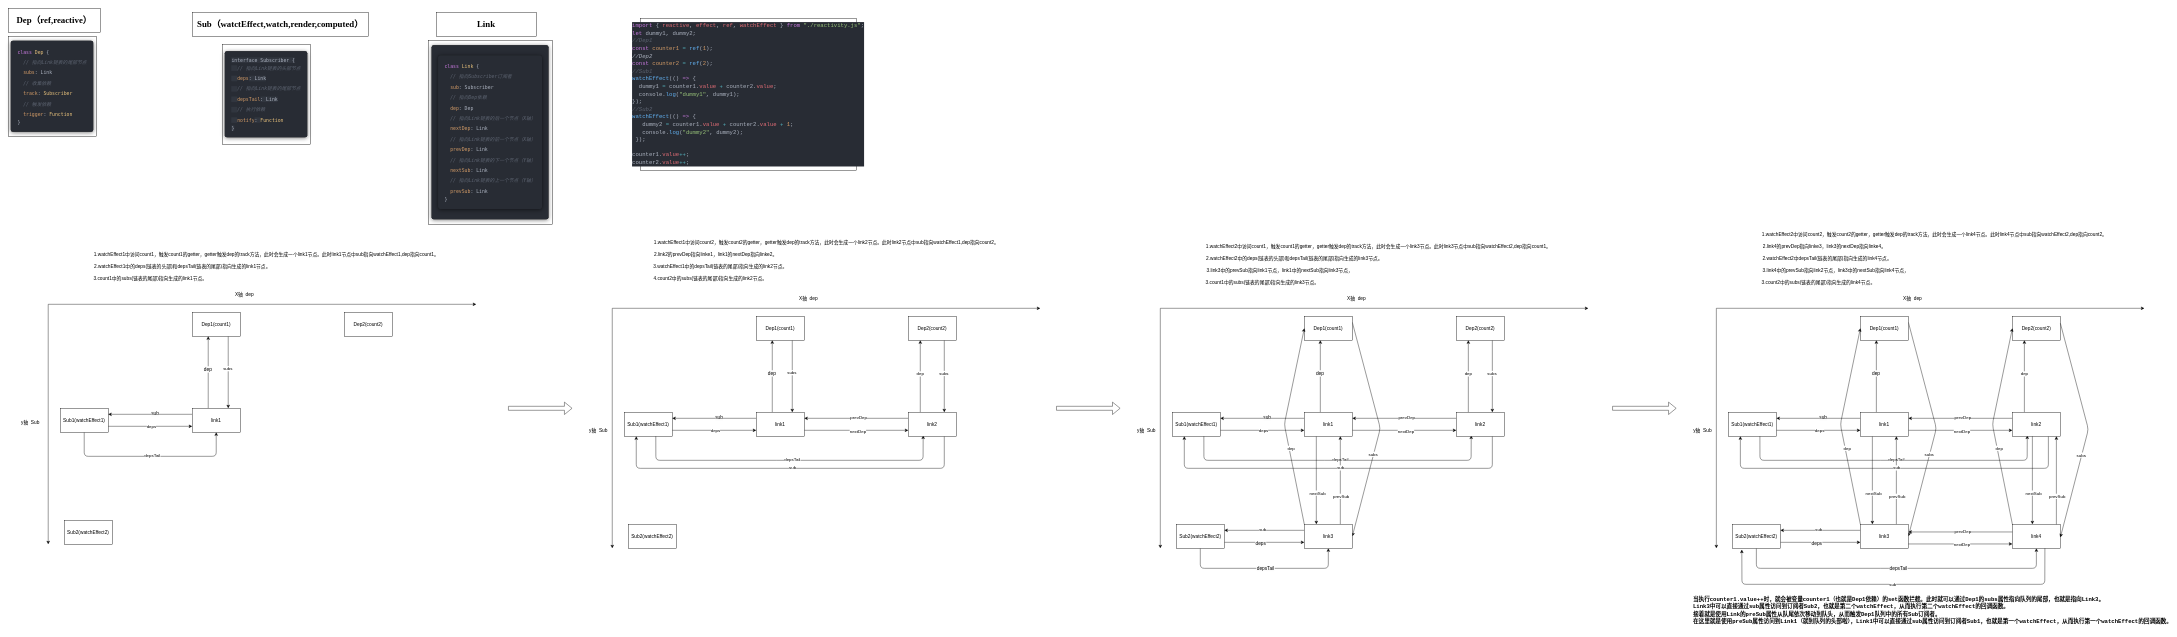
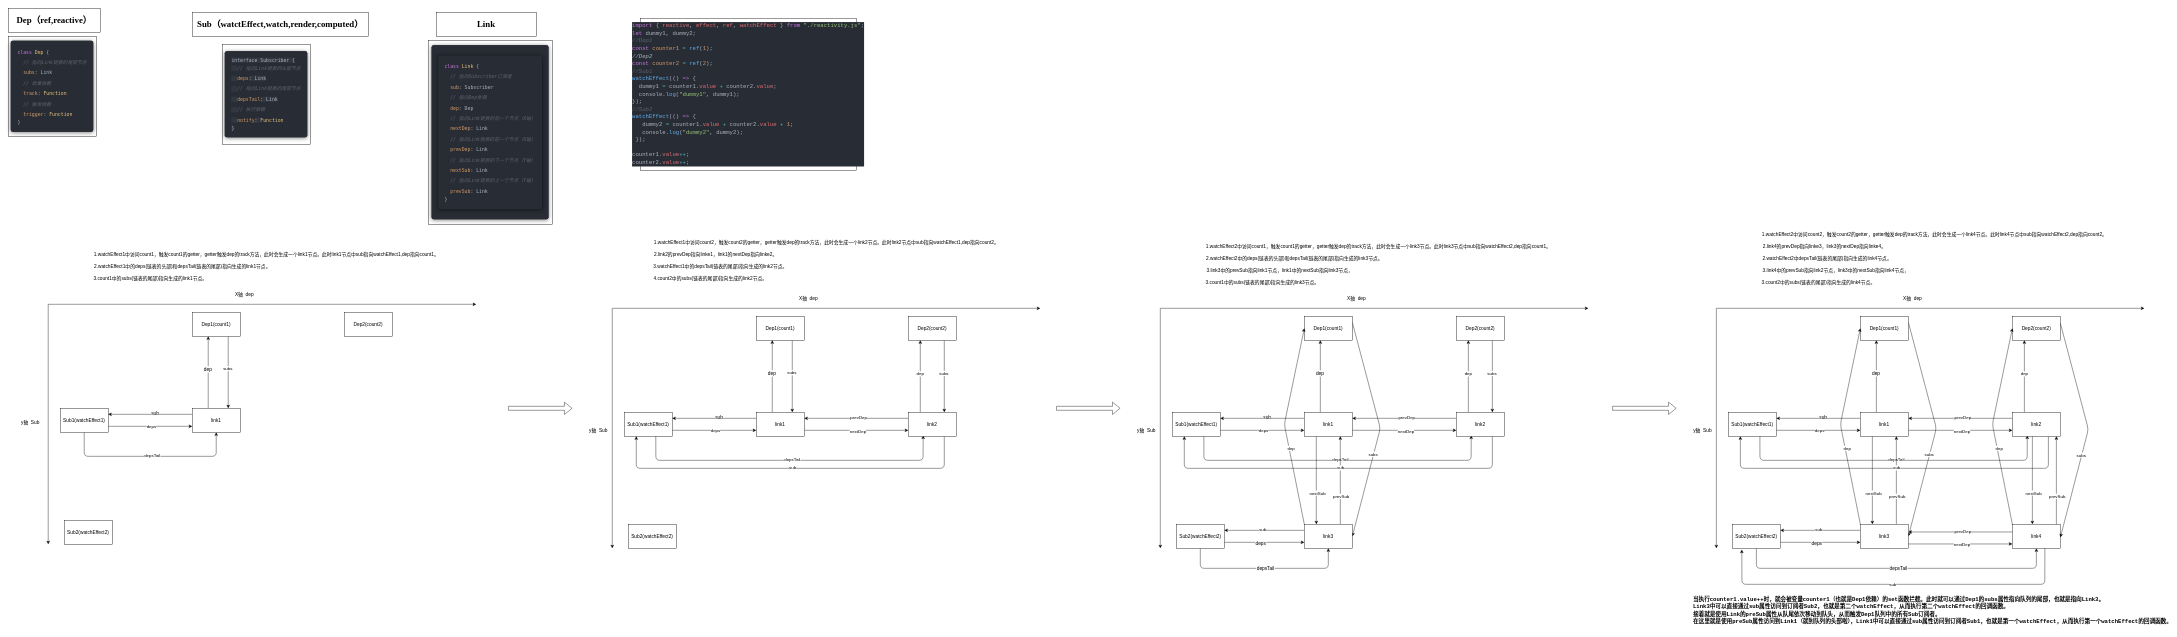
(52, 86) -> (52, 86)
